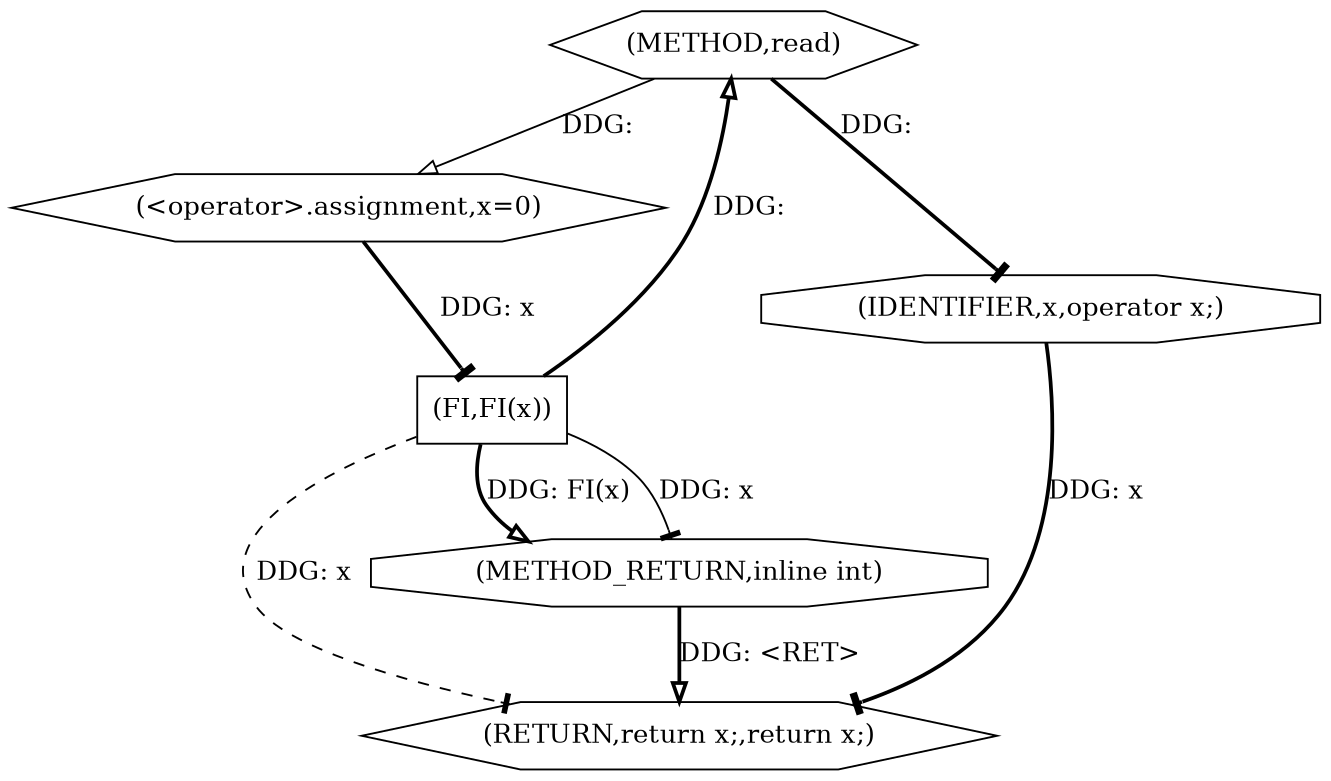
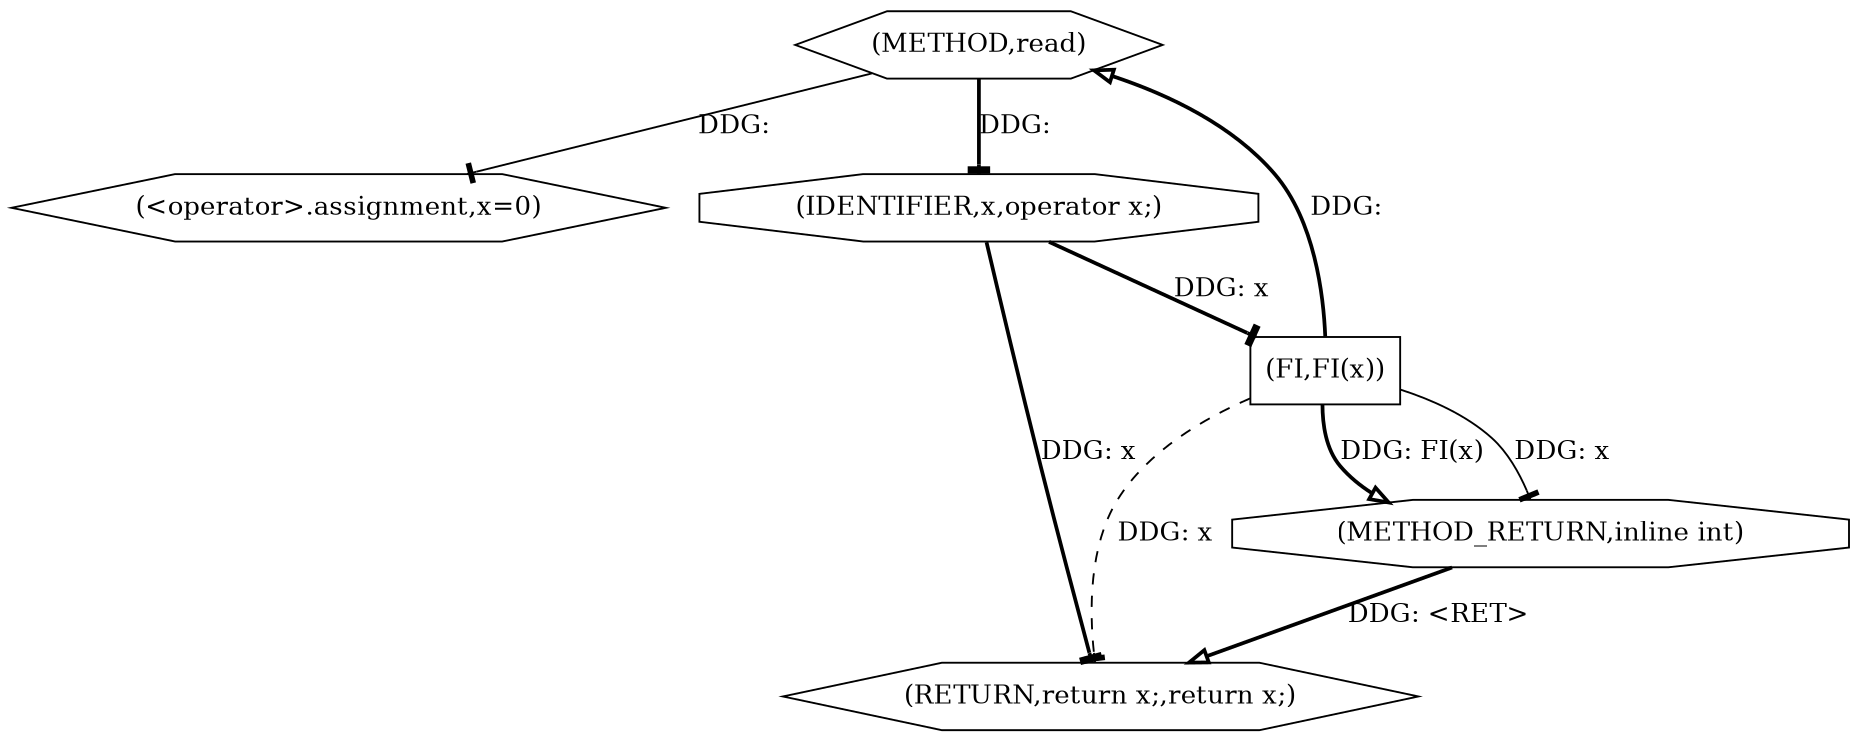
(545, 123) -> (674, 123)
(412, 305) -> (1148, 287)
